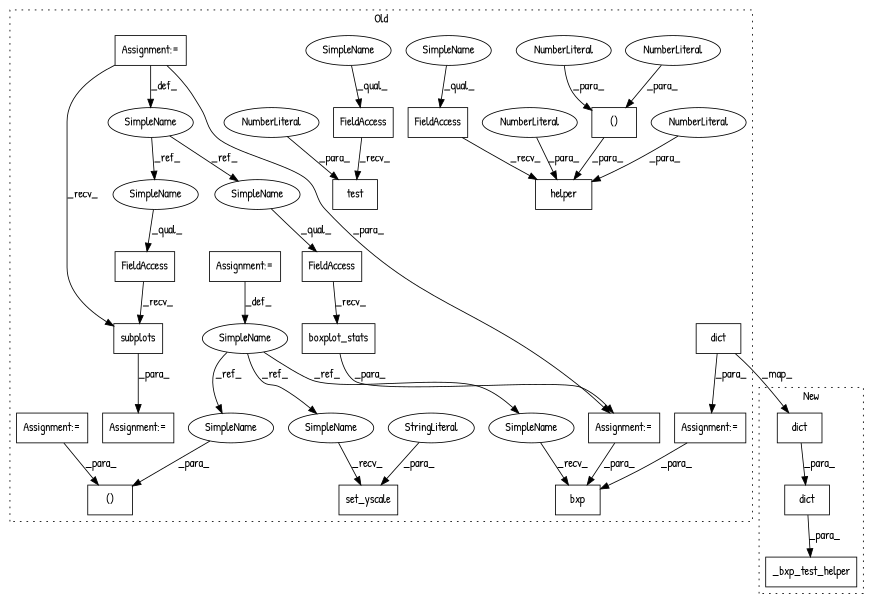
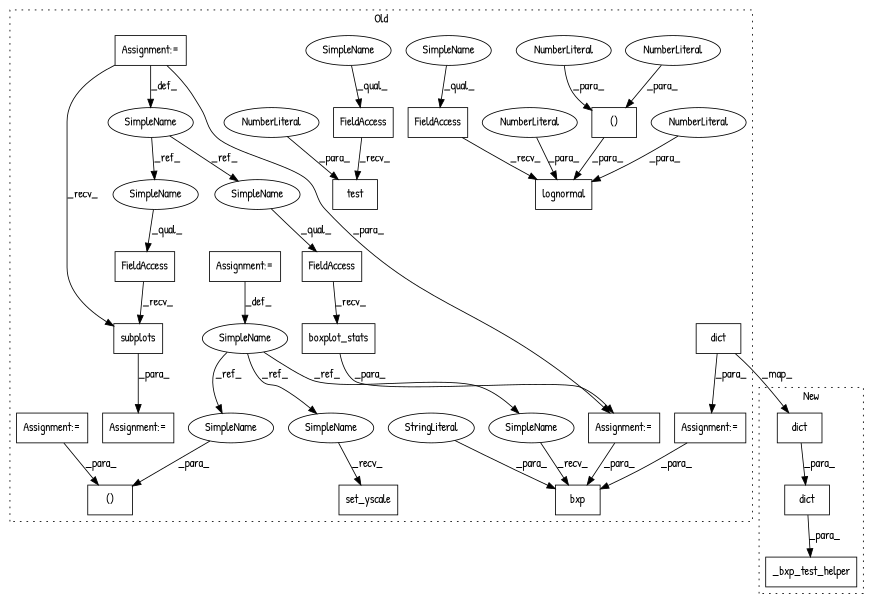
(564, 195) -> (564, 195)
(403, 461) -> (501, 463)
